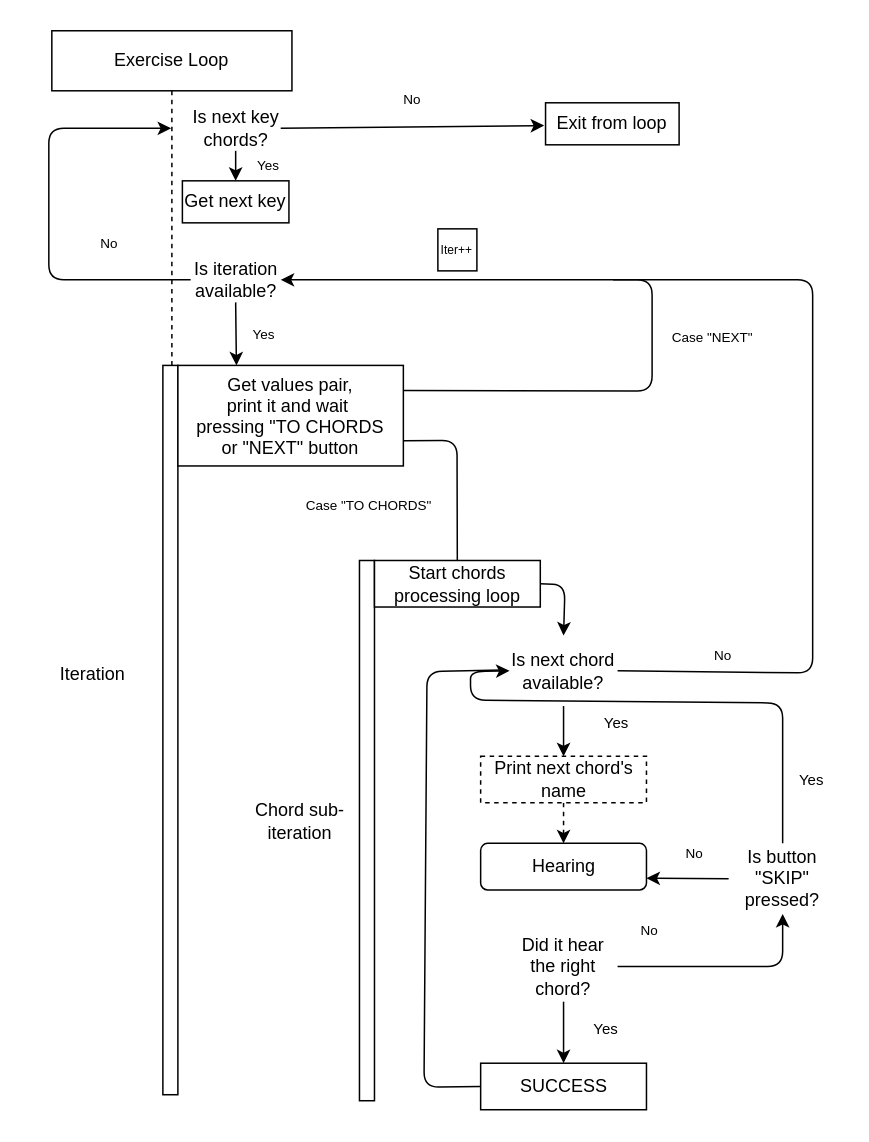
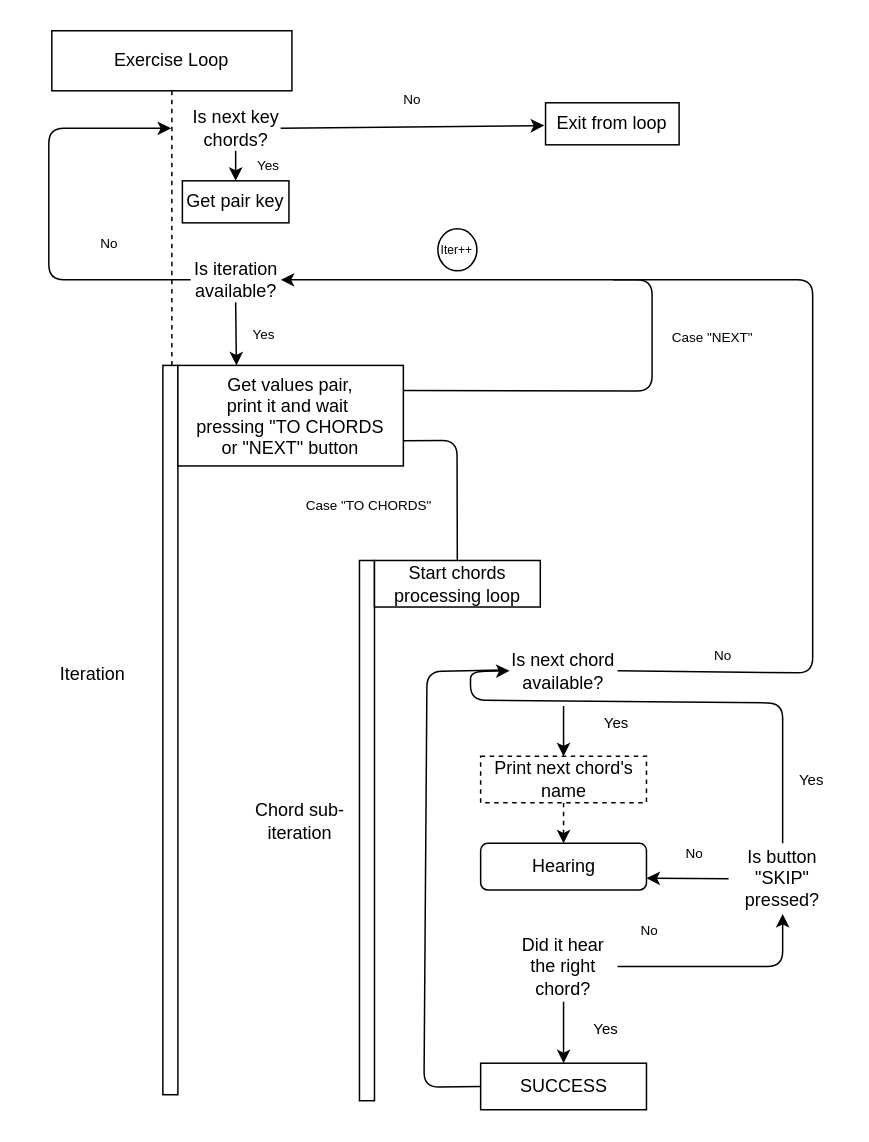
(236, 202) -> (236, 202)
(457, 250) -> (457, 250)
(564, 596) -> none
